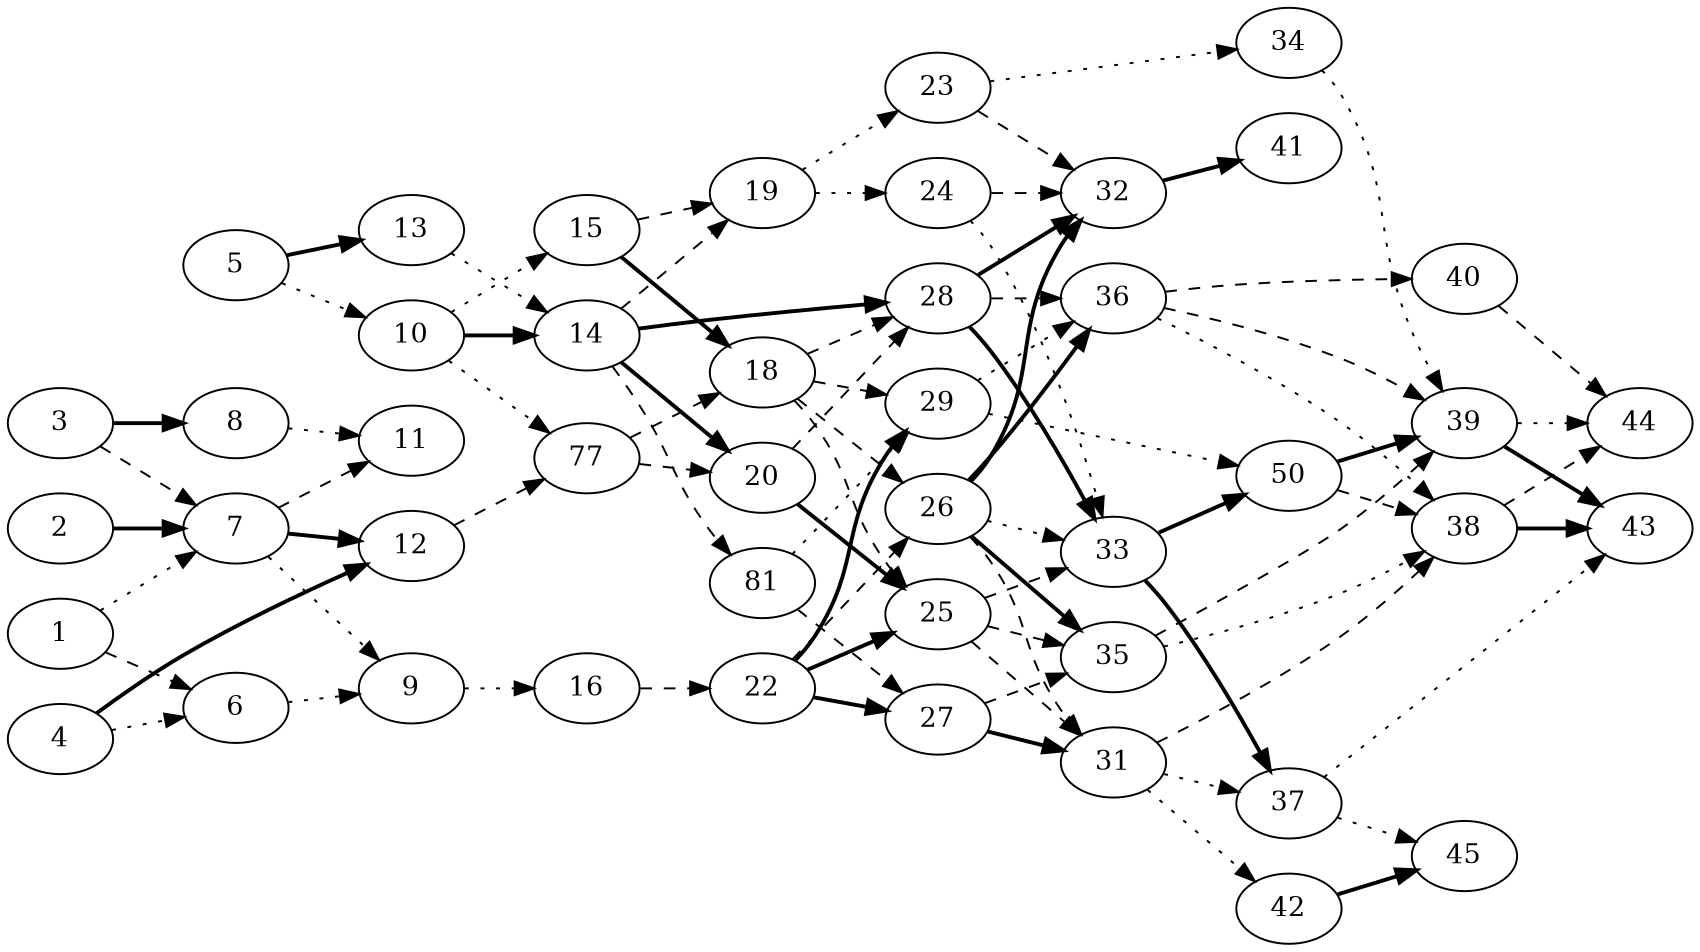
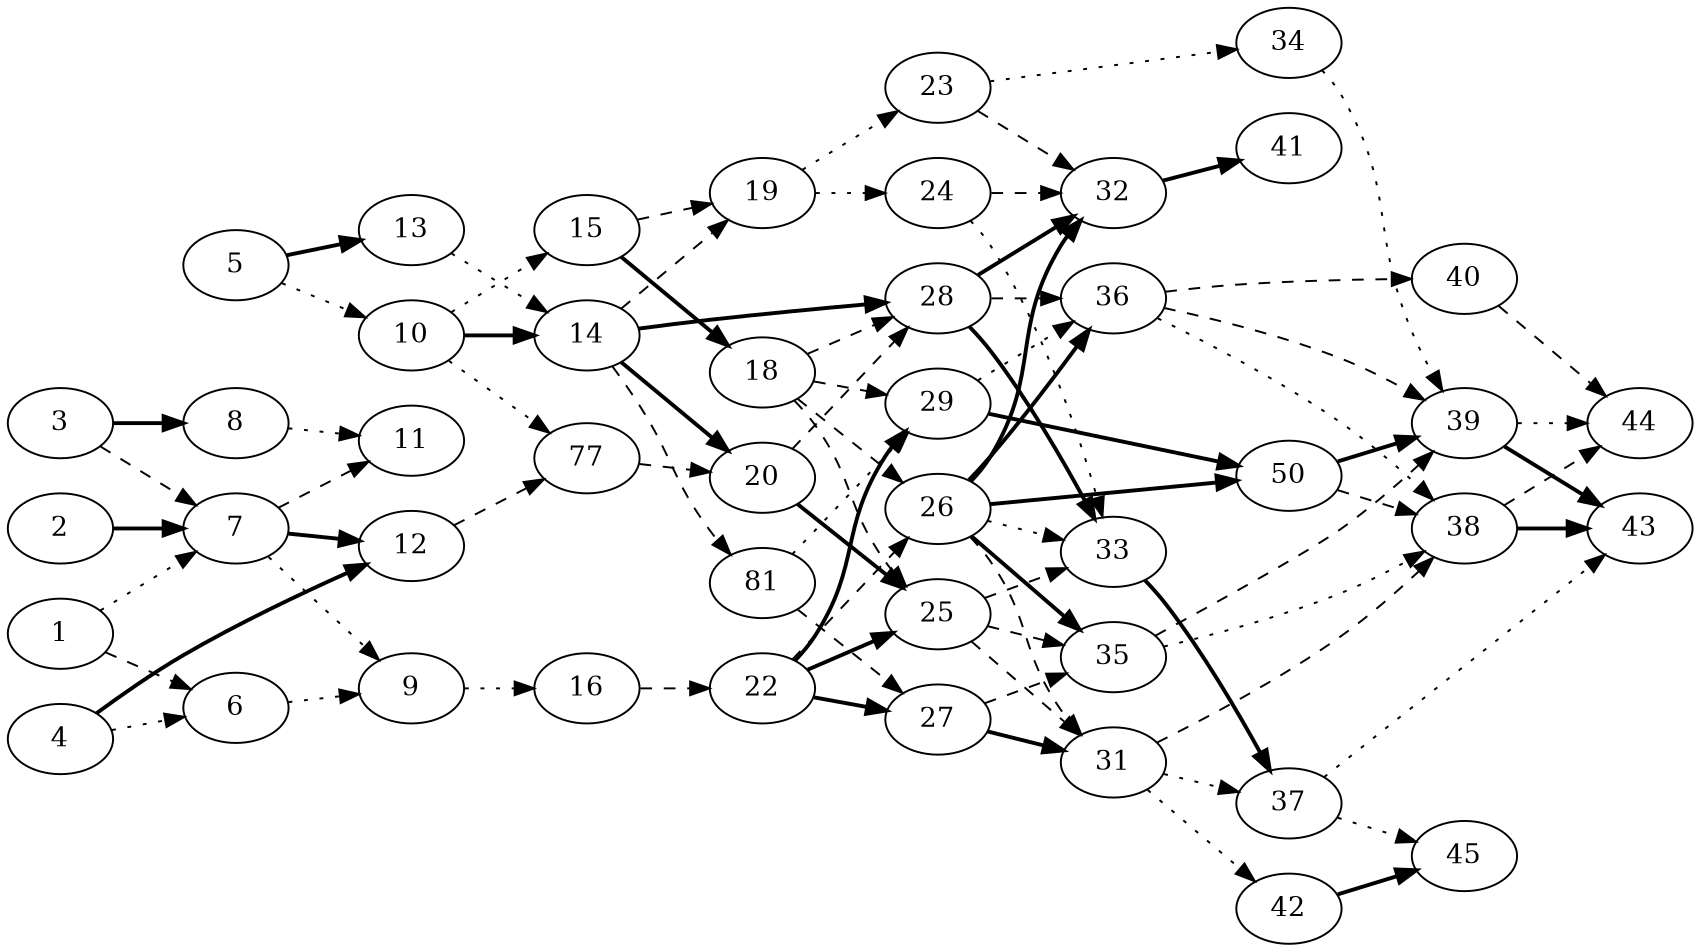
(666, 420) -> none
(1104, 438) -> (1104, 438)
(1193, 518) -> (1109, 493)
